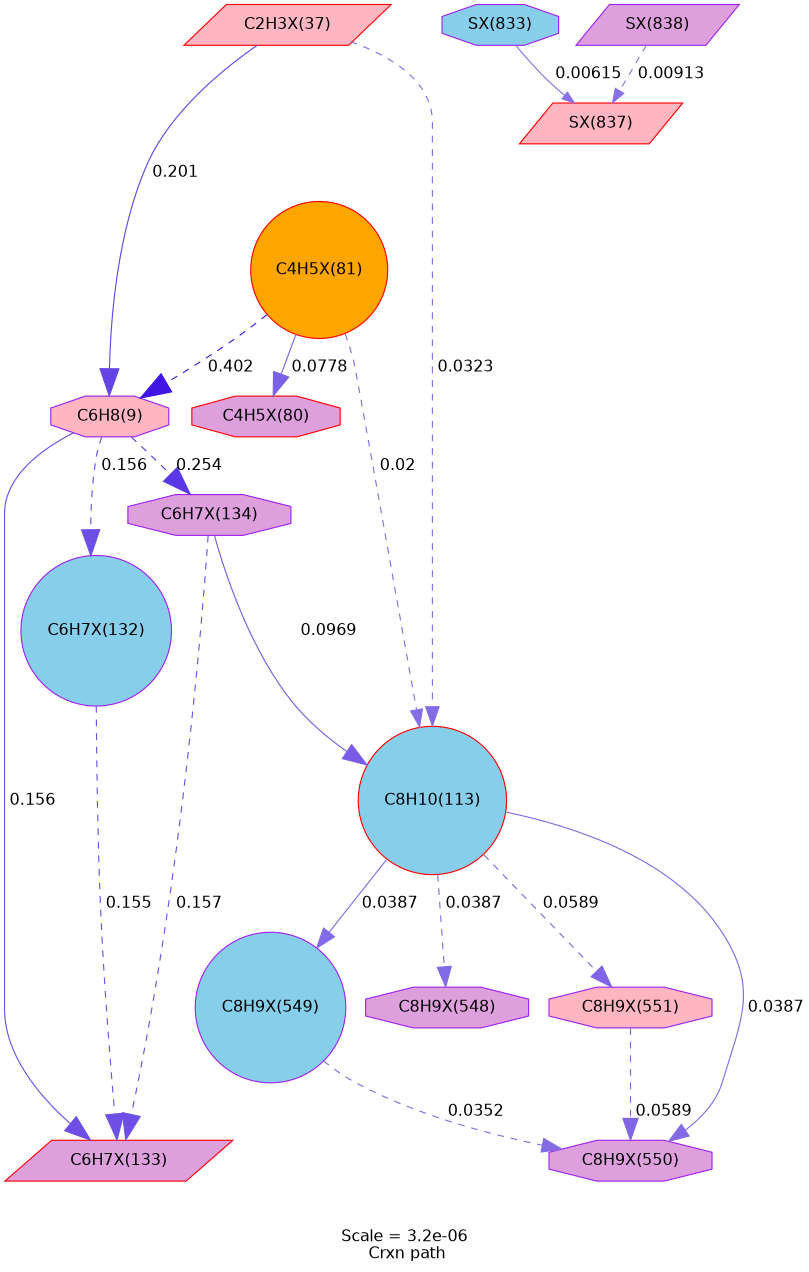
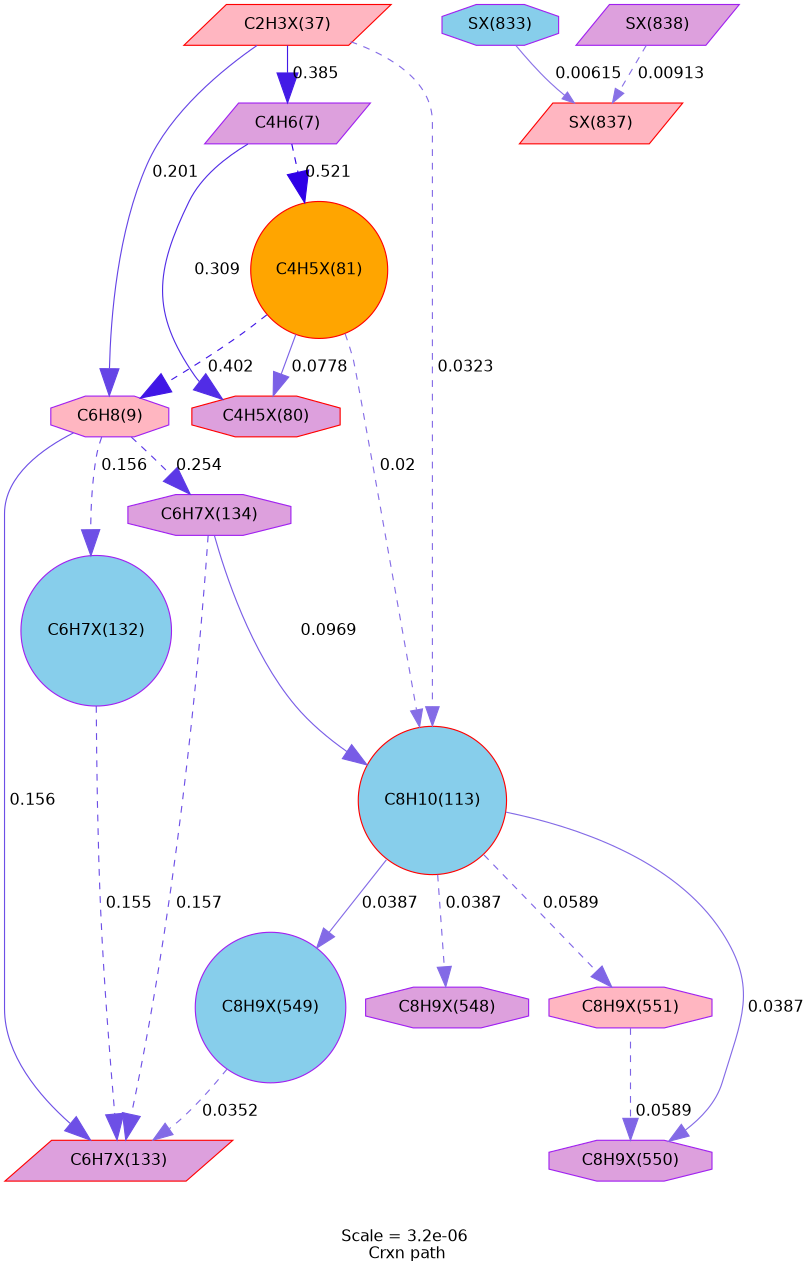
none -> (288, 123)
(428, 1114) -> (200, 1100)
